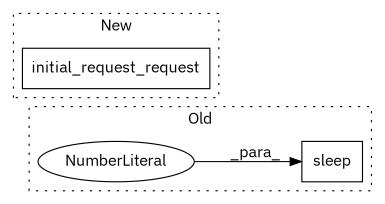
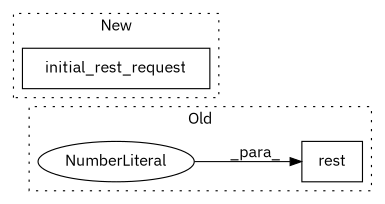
(116, 68) -> (116, 68)
(332, 162) -> (332, 162)
